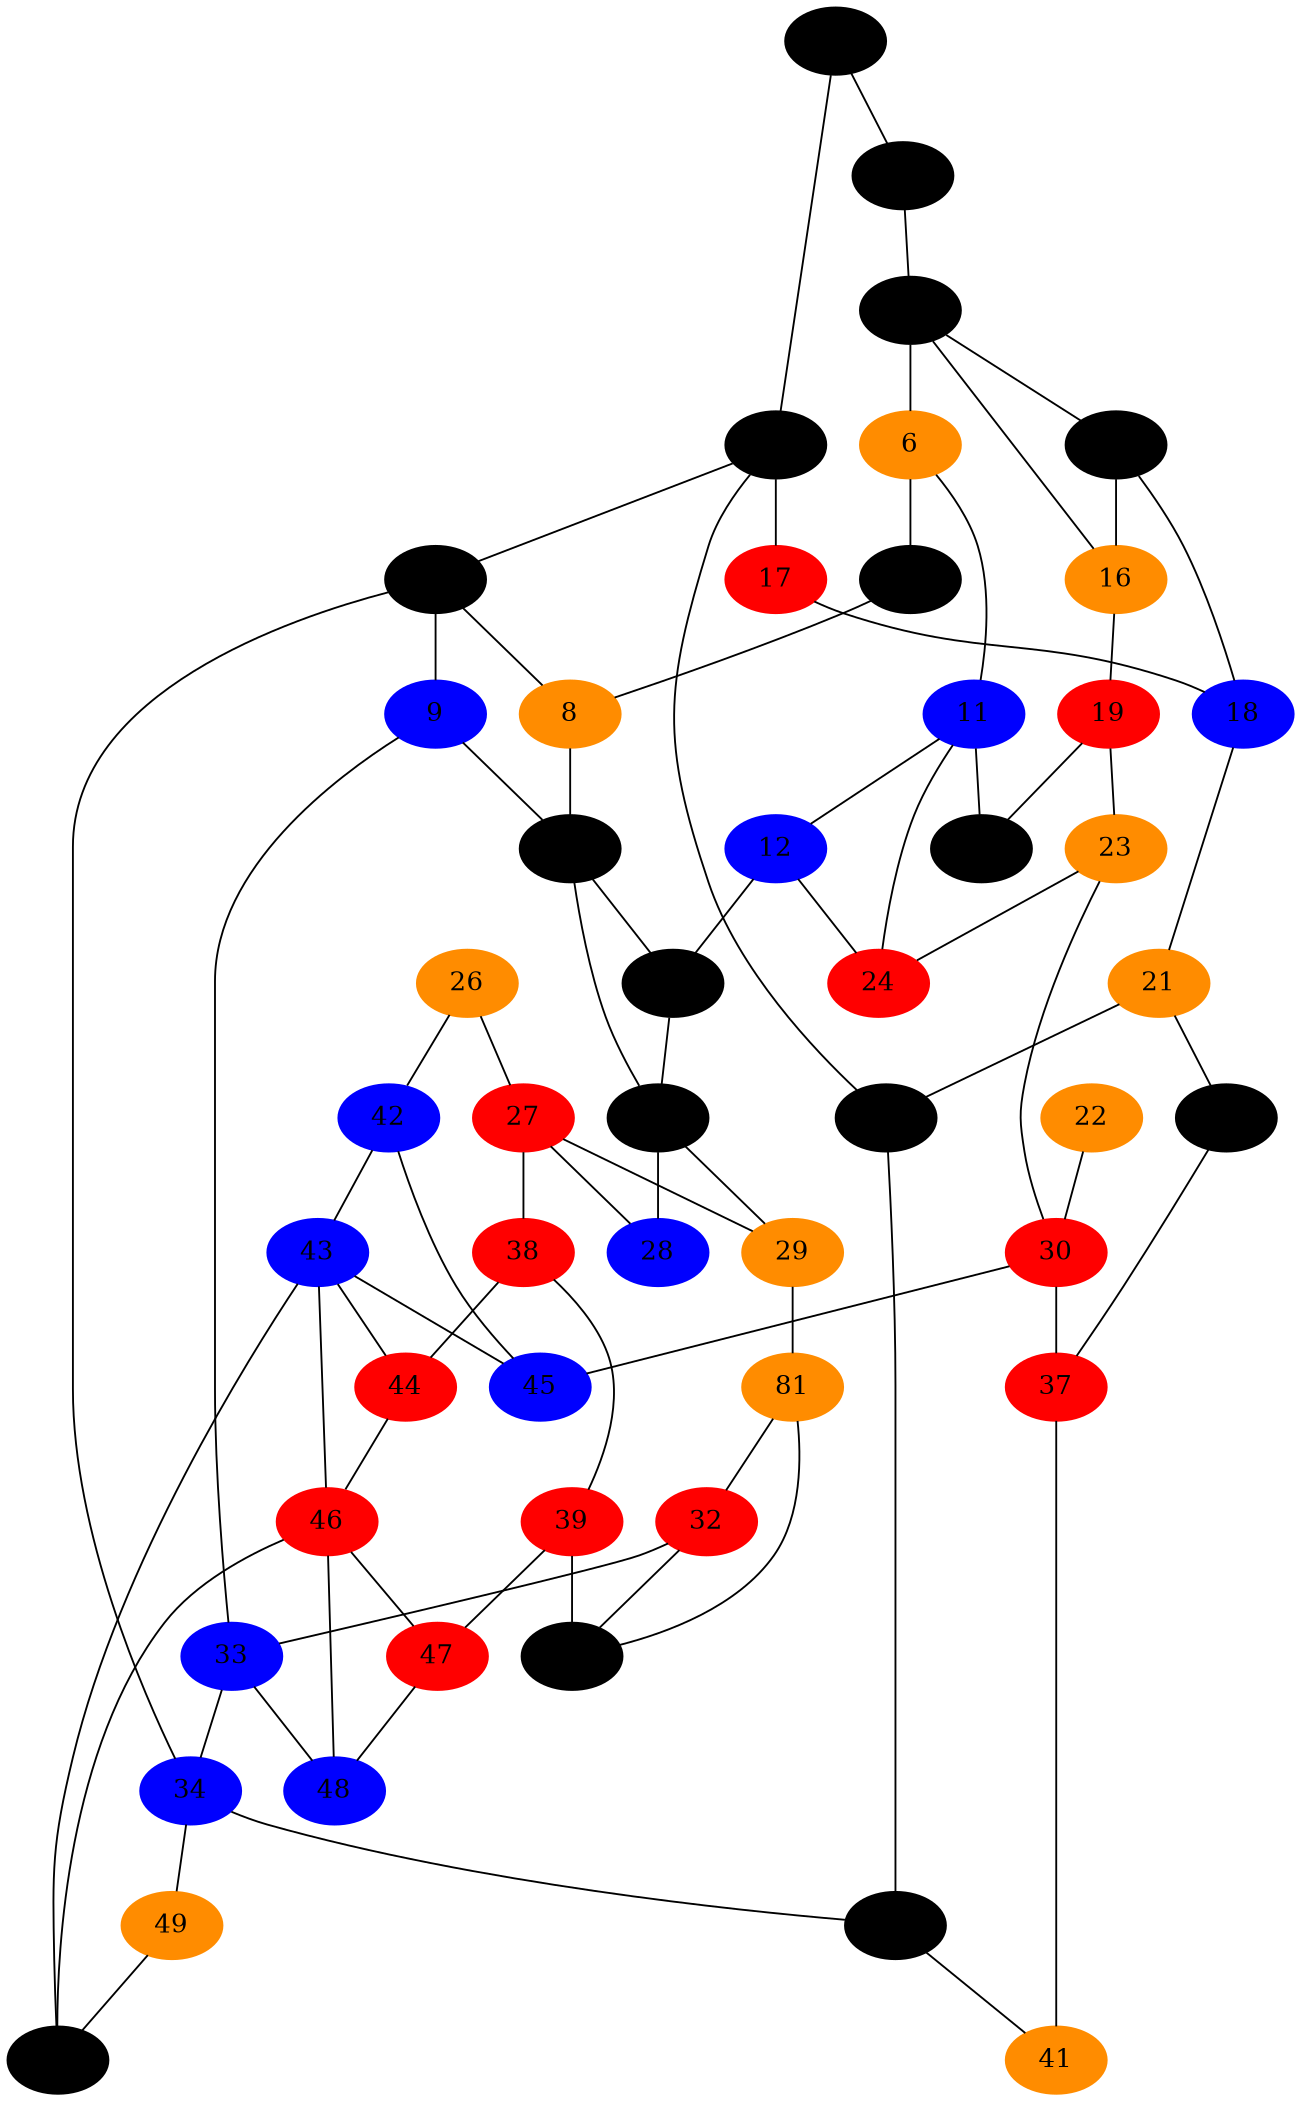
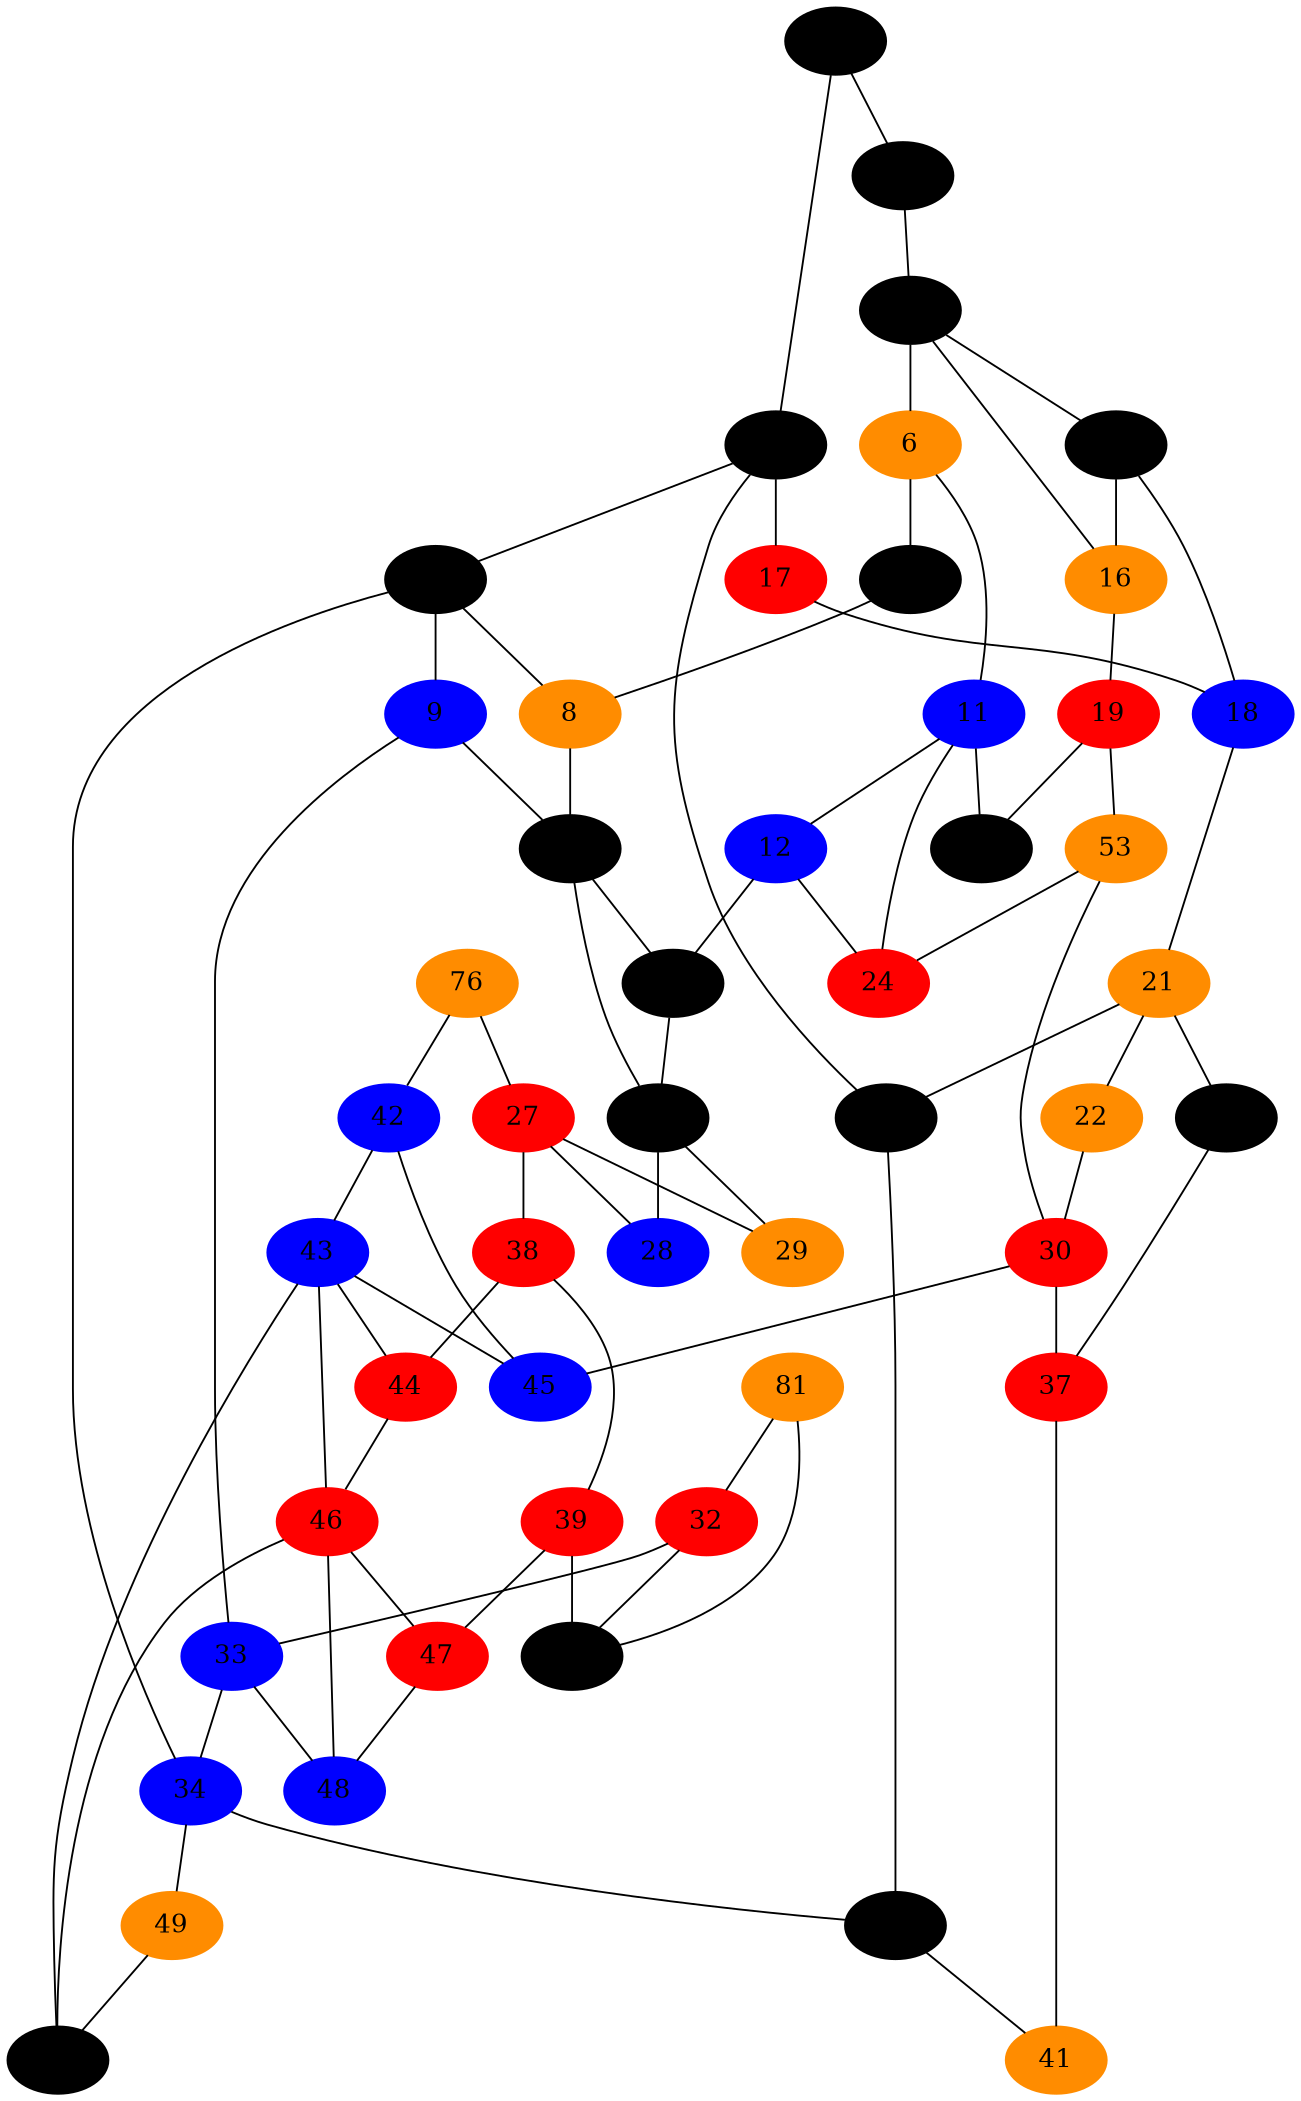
(1116, 849) -> (1116, 849)
(467, 983) -> (467, 983)
none -> (1125, 1051)
(793, 1308) -> none
